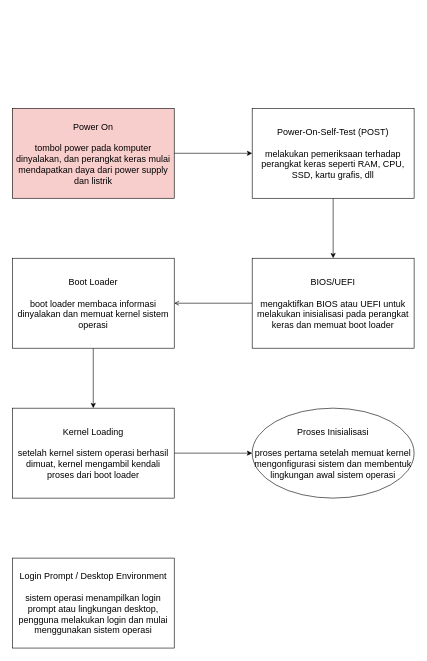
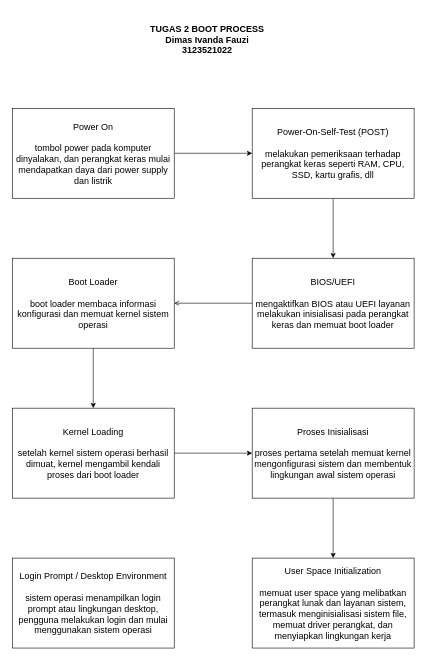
none -> (207, 39)
(93, 153) -> (93, 153)
(93, 303) -> (93, 303)
(333, 303) -> (333, 303)
(333, 453) -> (333, 453)
none -> (333, 552)
none -> (333, 603)
